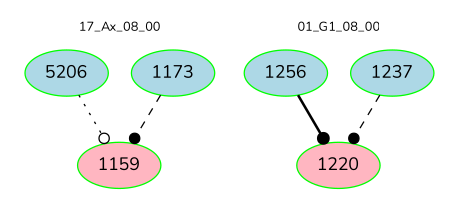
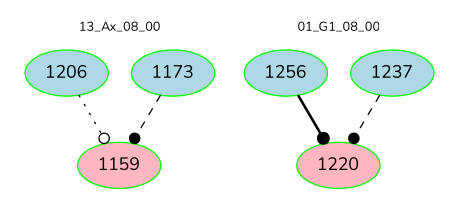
(120, 28) -> (120, 28)
(67, 73) -> (67, 73)
